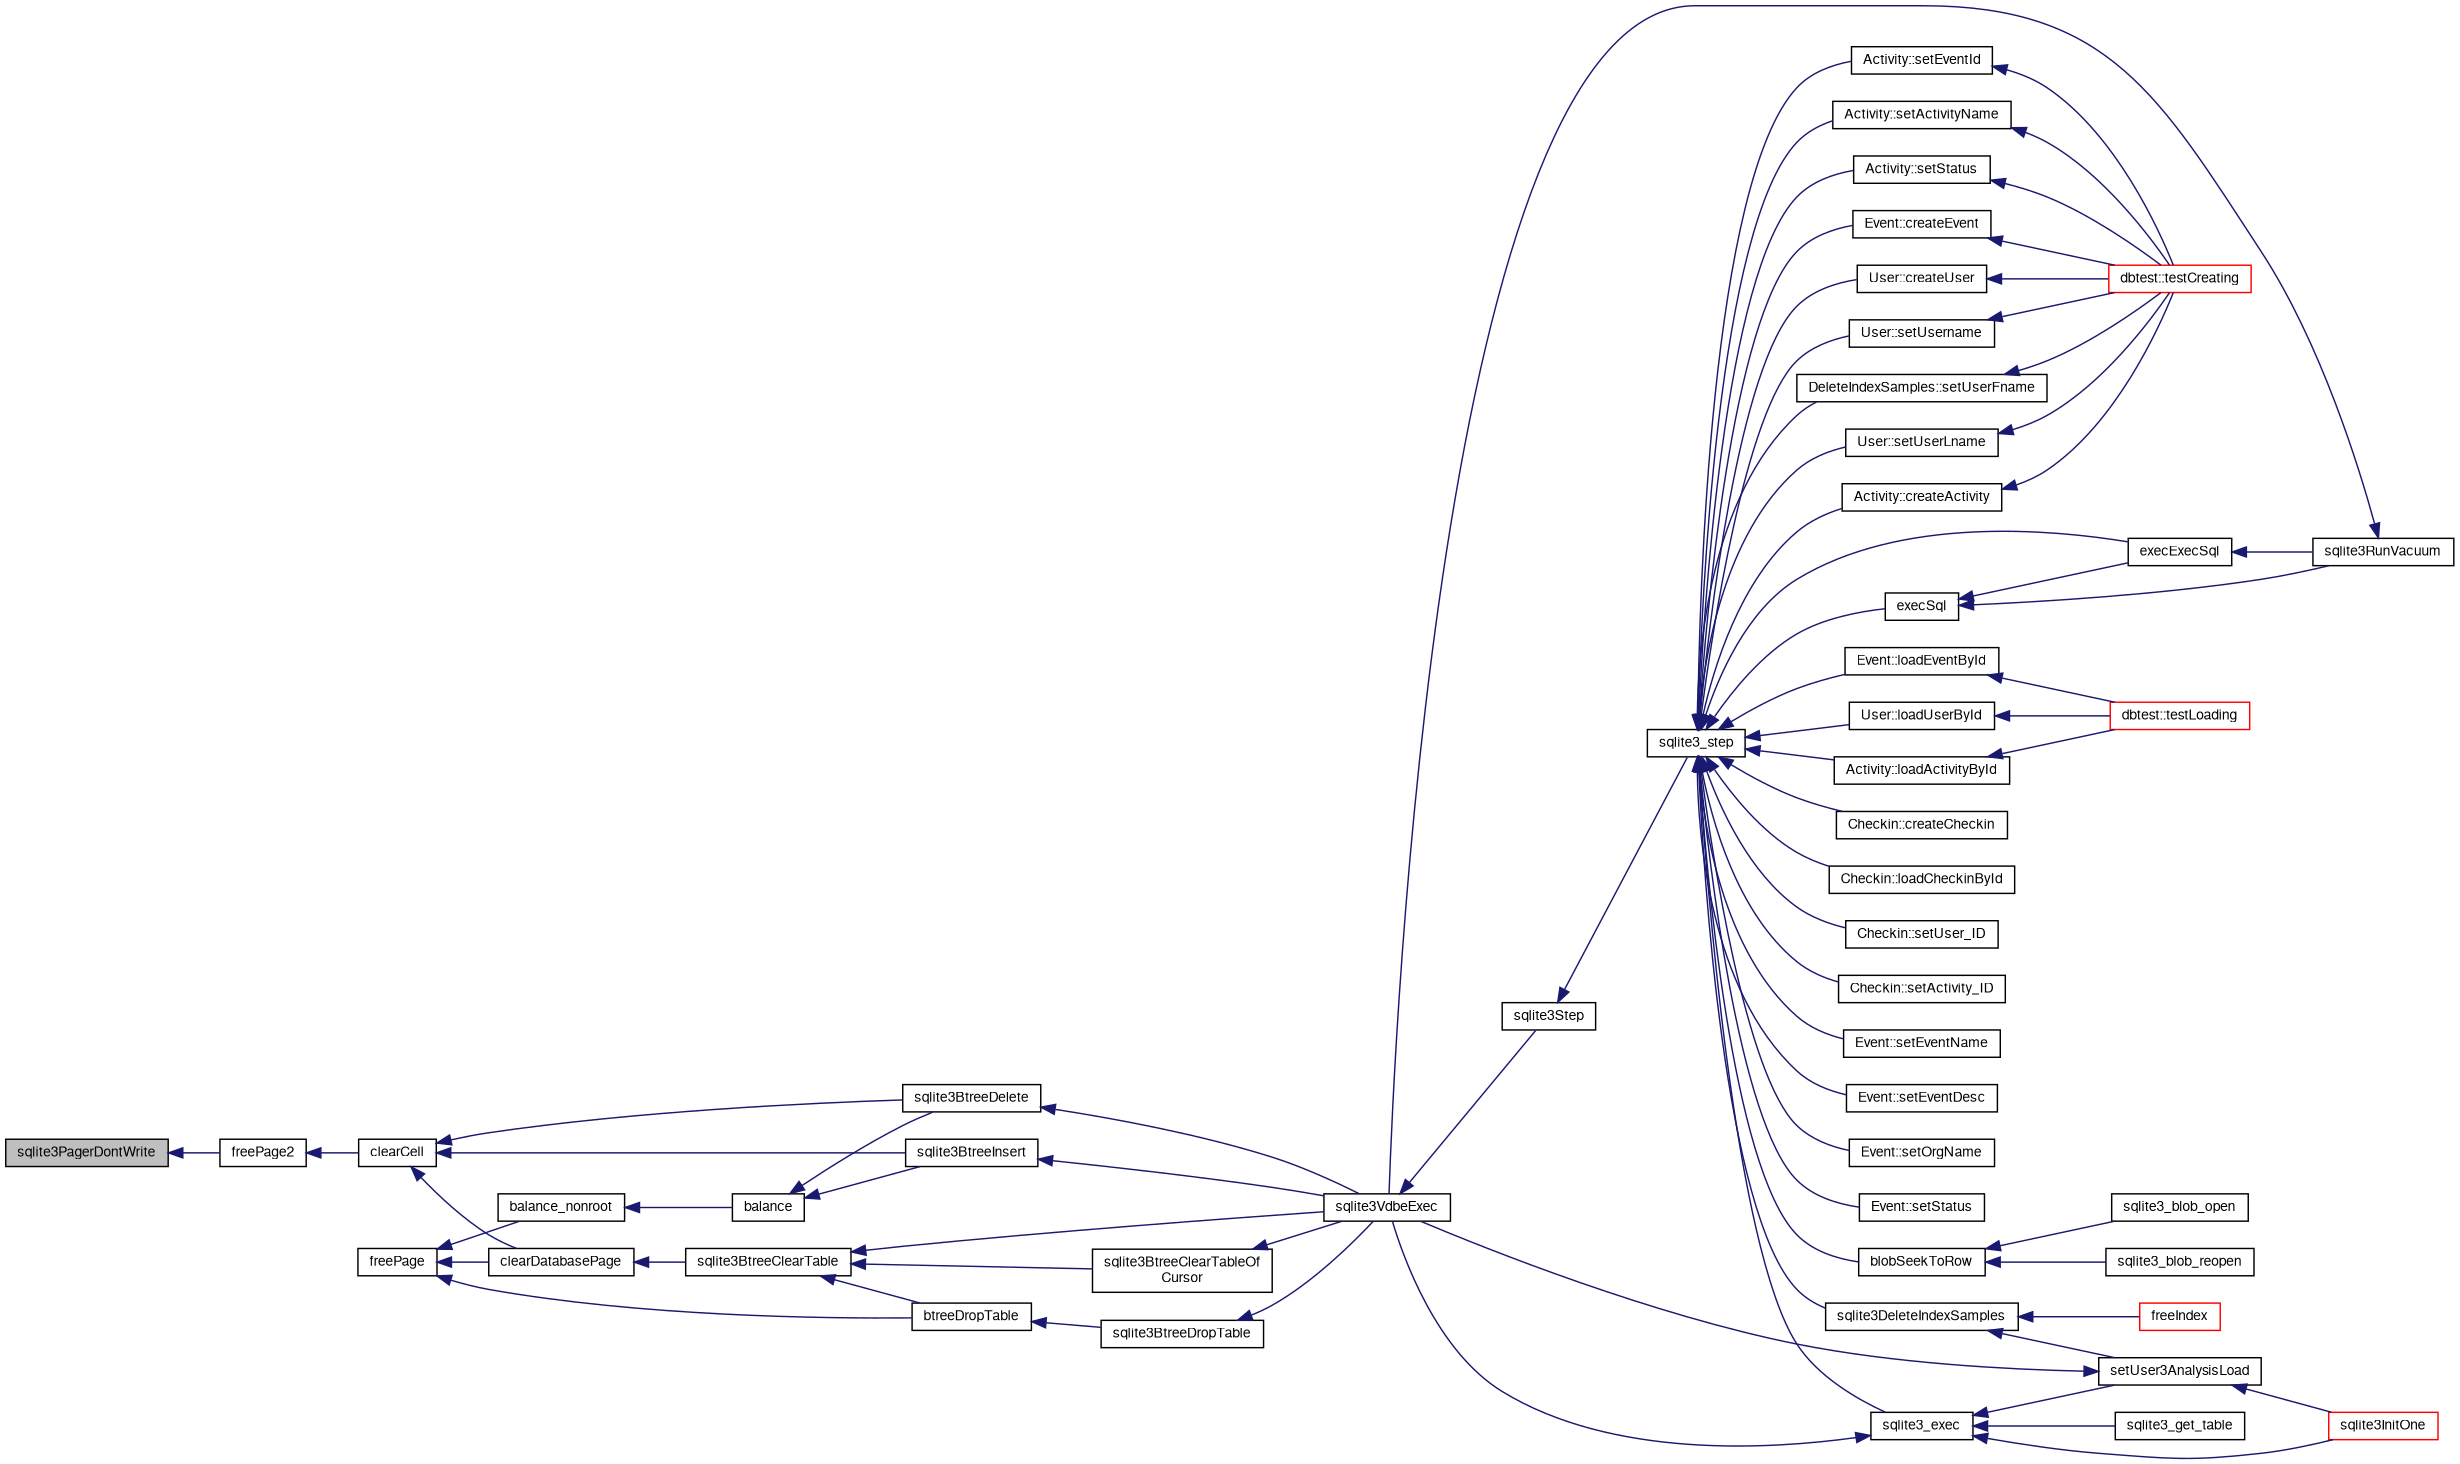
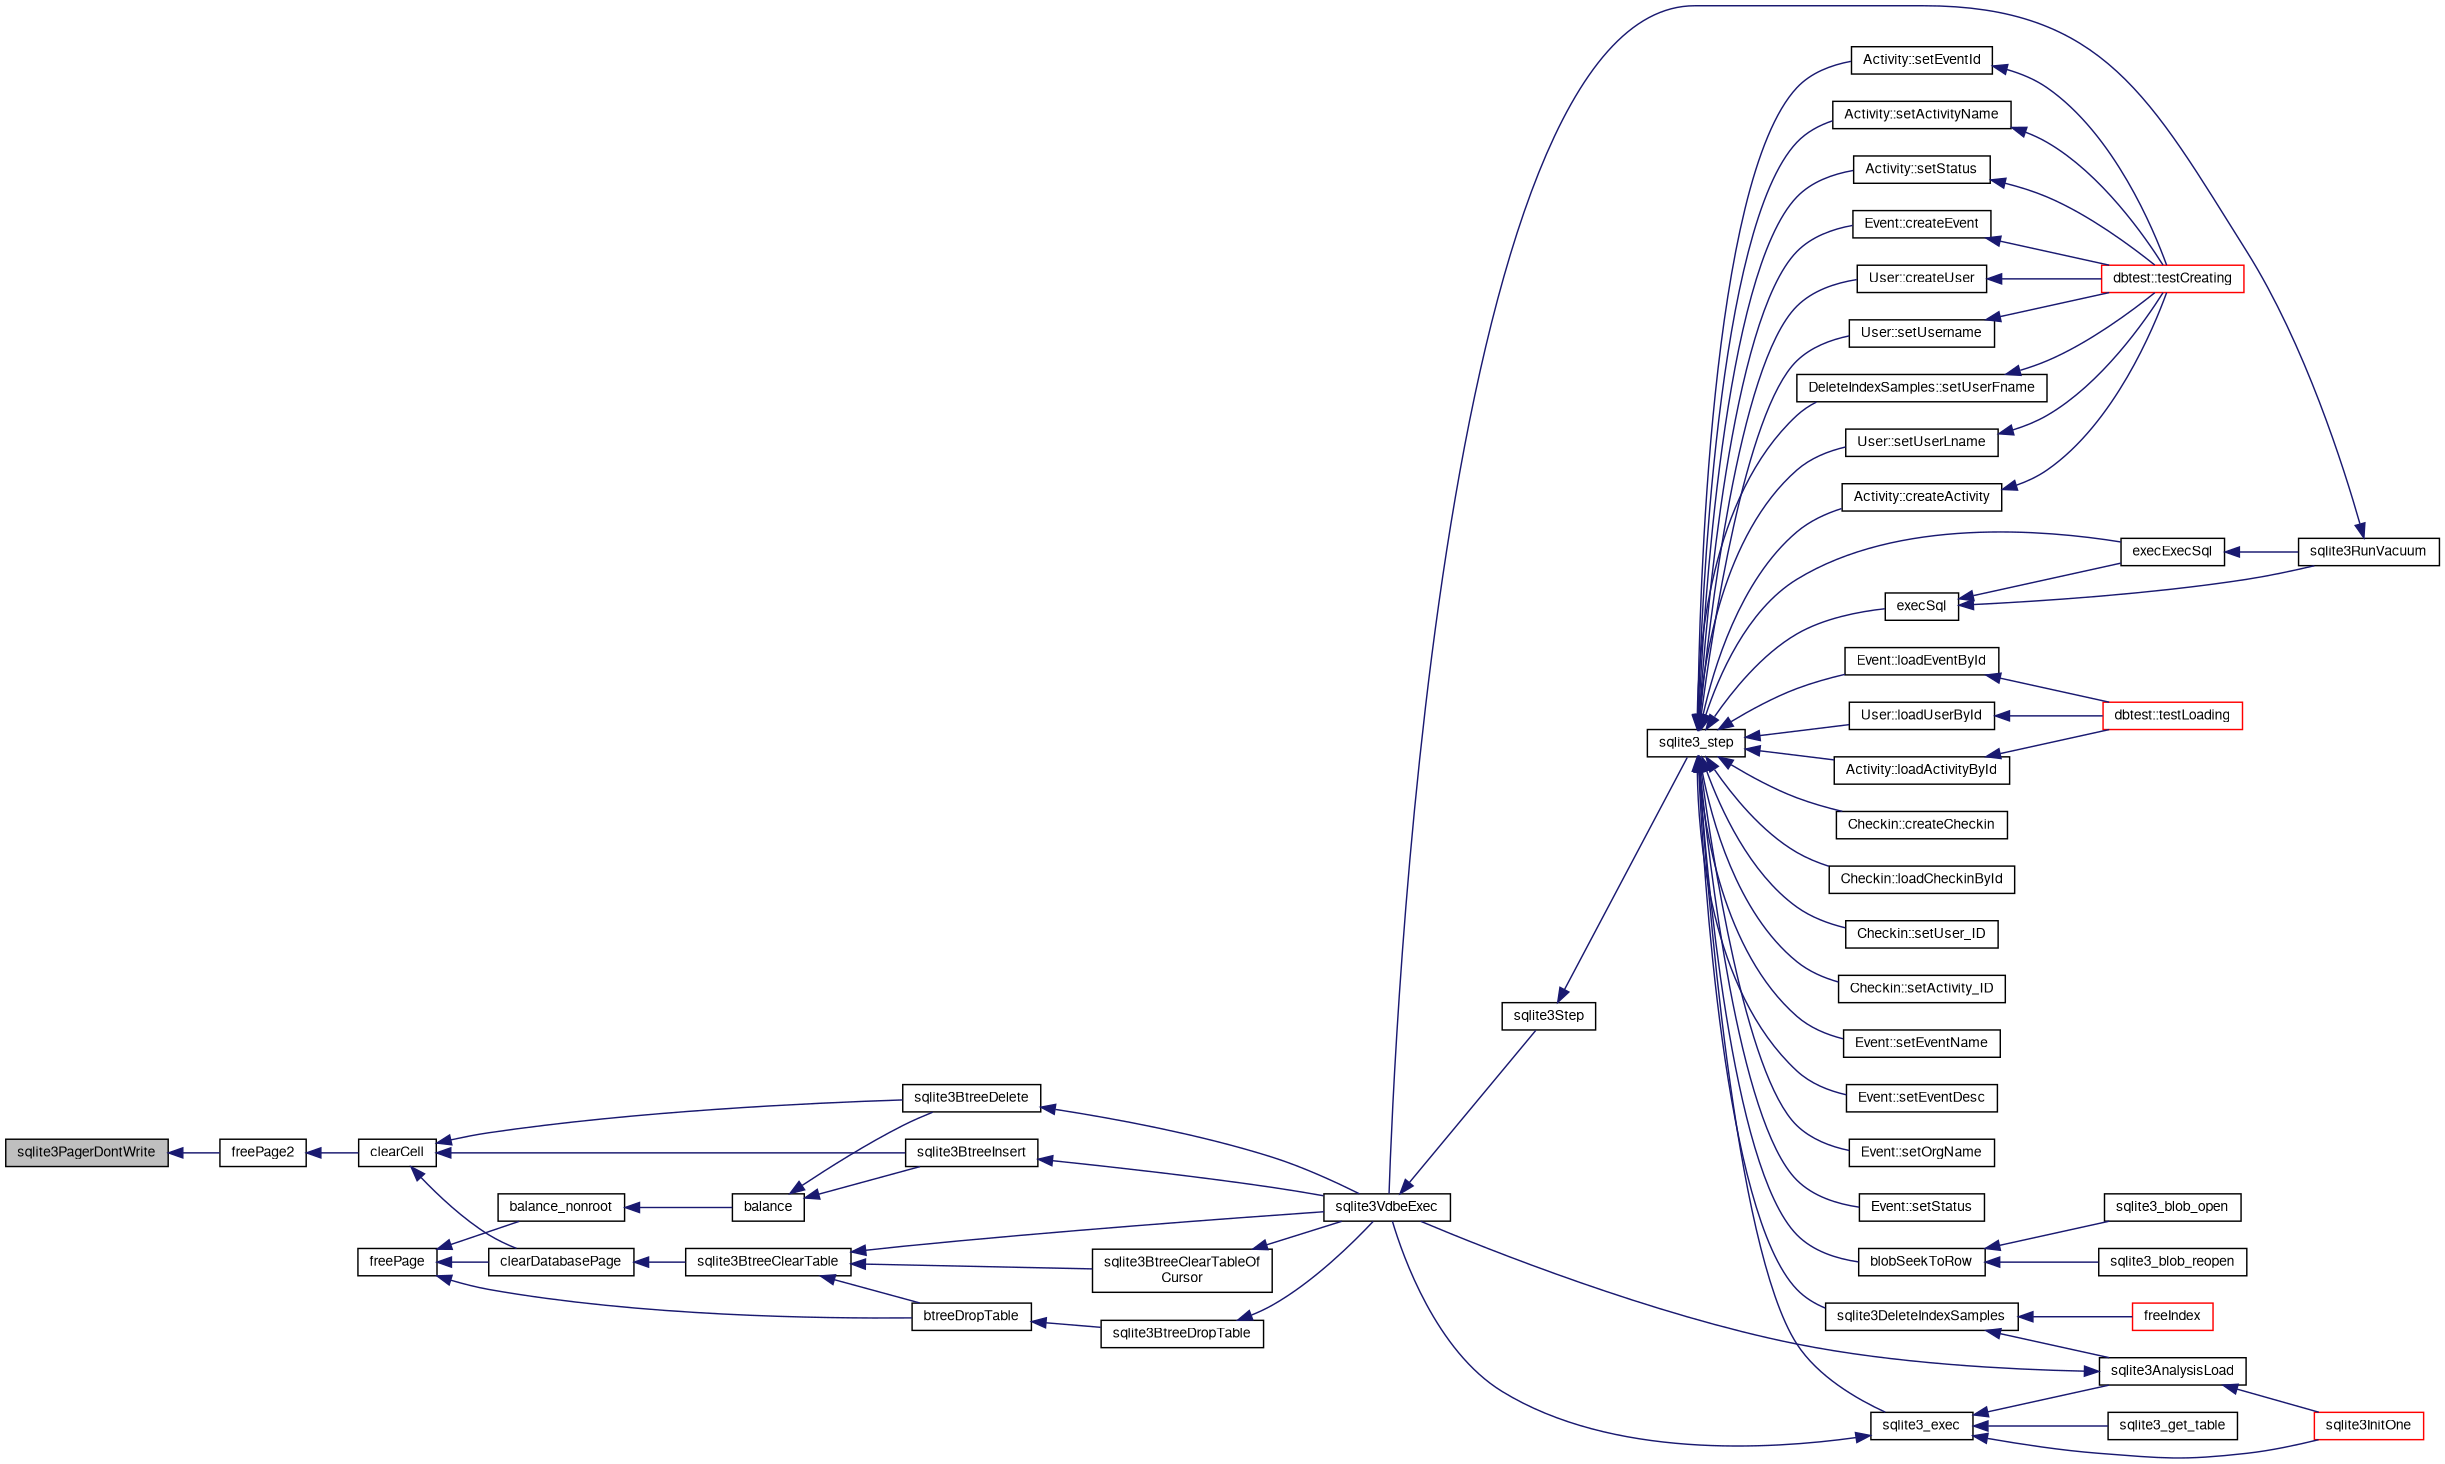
(2180, 1371) -> (2173, 1371)
